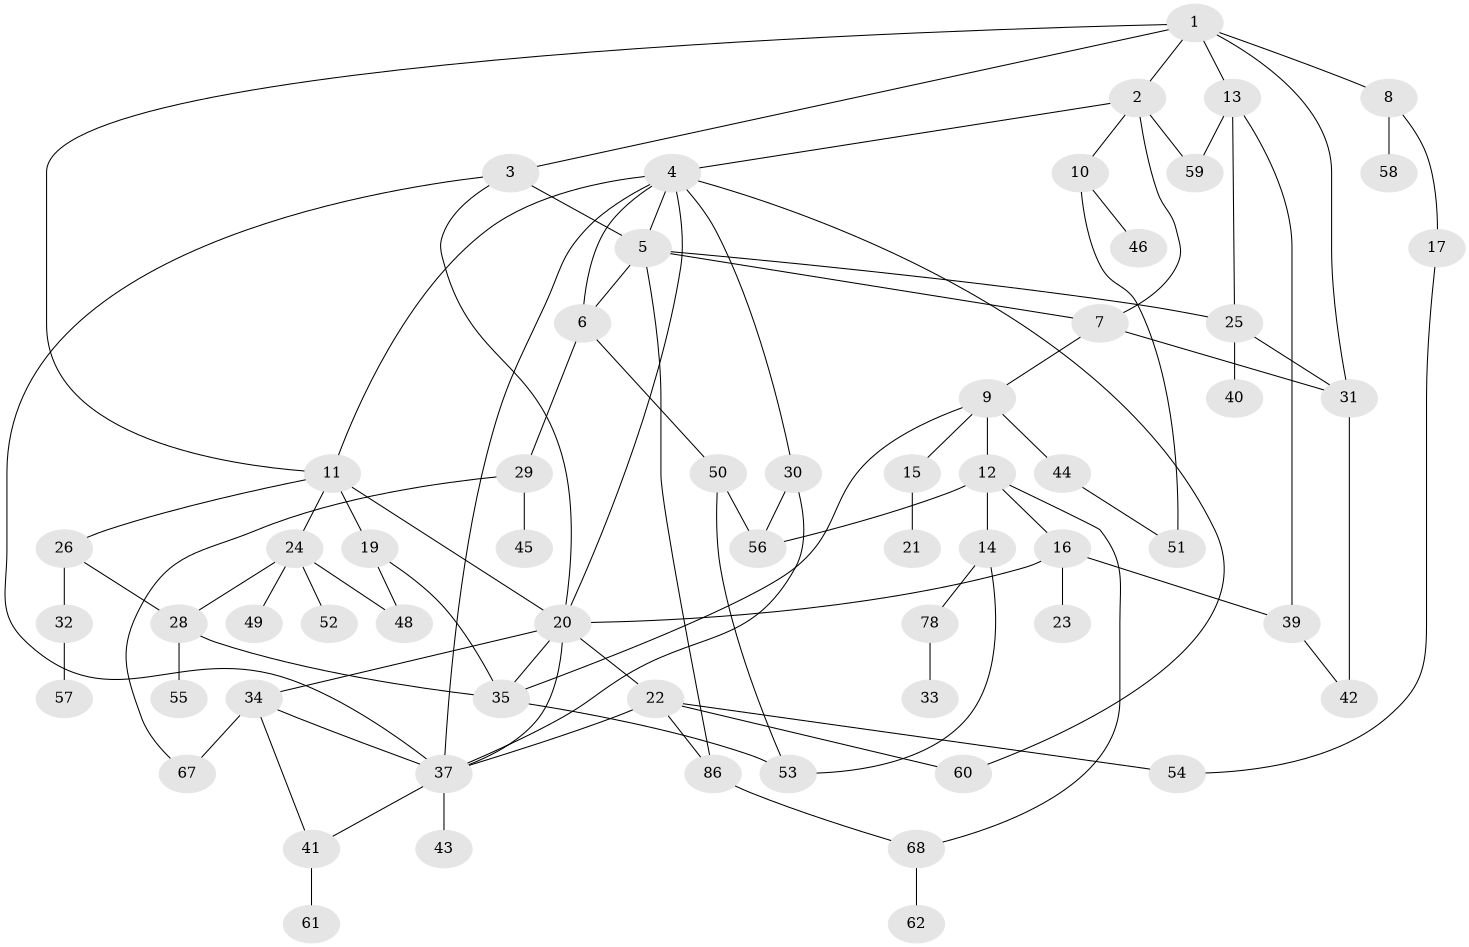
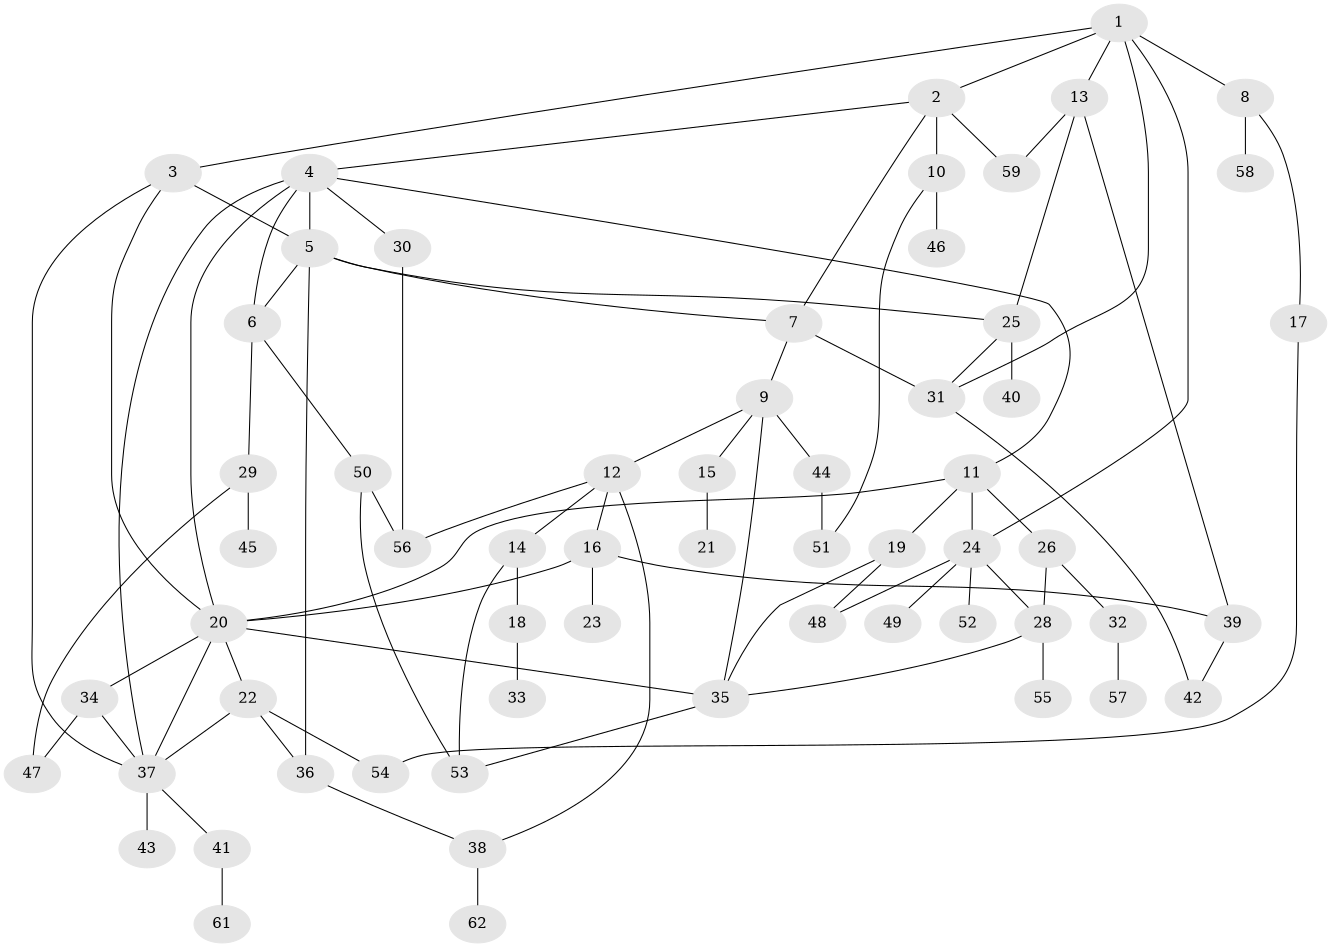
(359, 75) -> (1188, 333)
(930, 624) -> (517, 624)
(671, 653) -> none
(187, 774) -> (32, 774)
(283, 774) -> none
(713, 774) -> (306, 774)
(963, 774) -> none
(916, 849) -> (478, 849)
